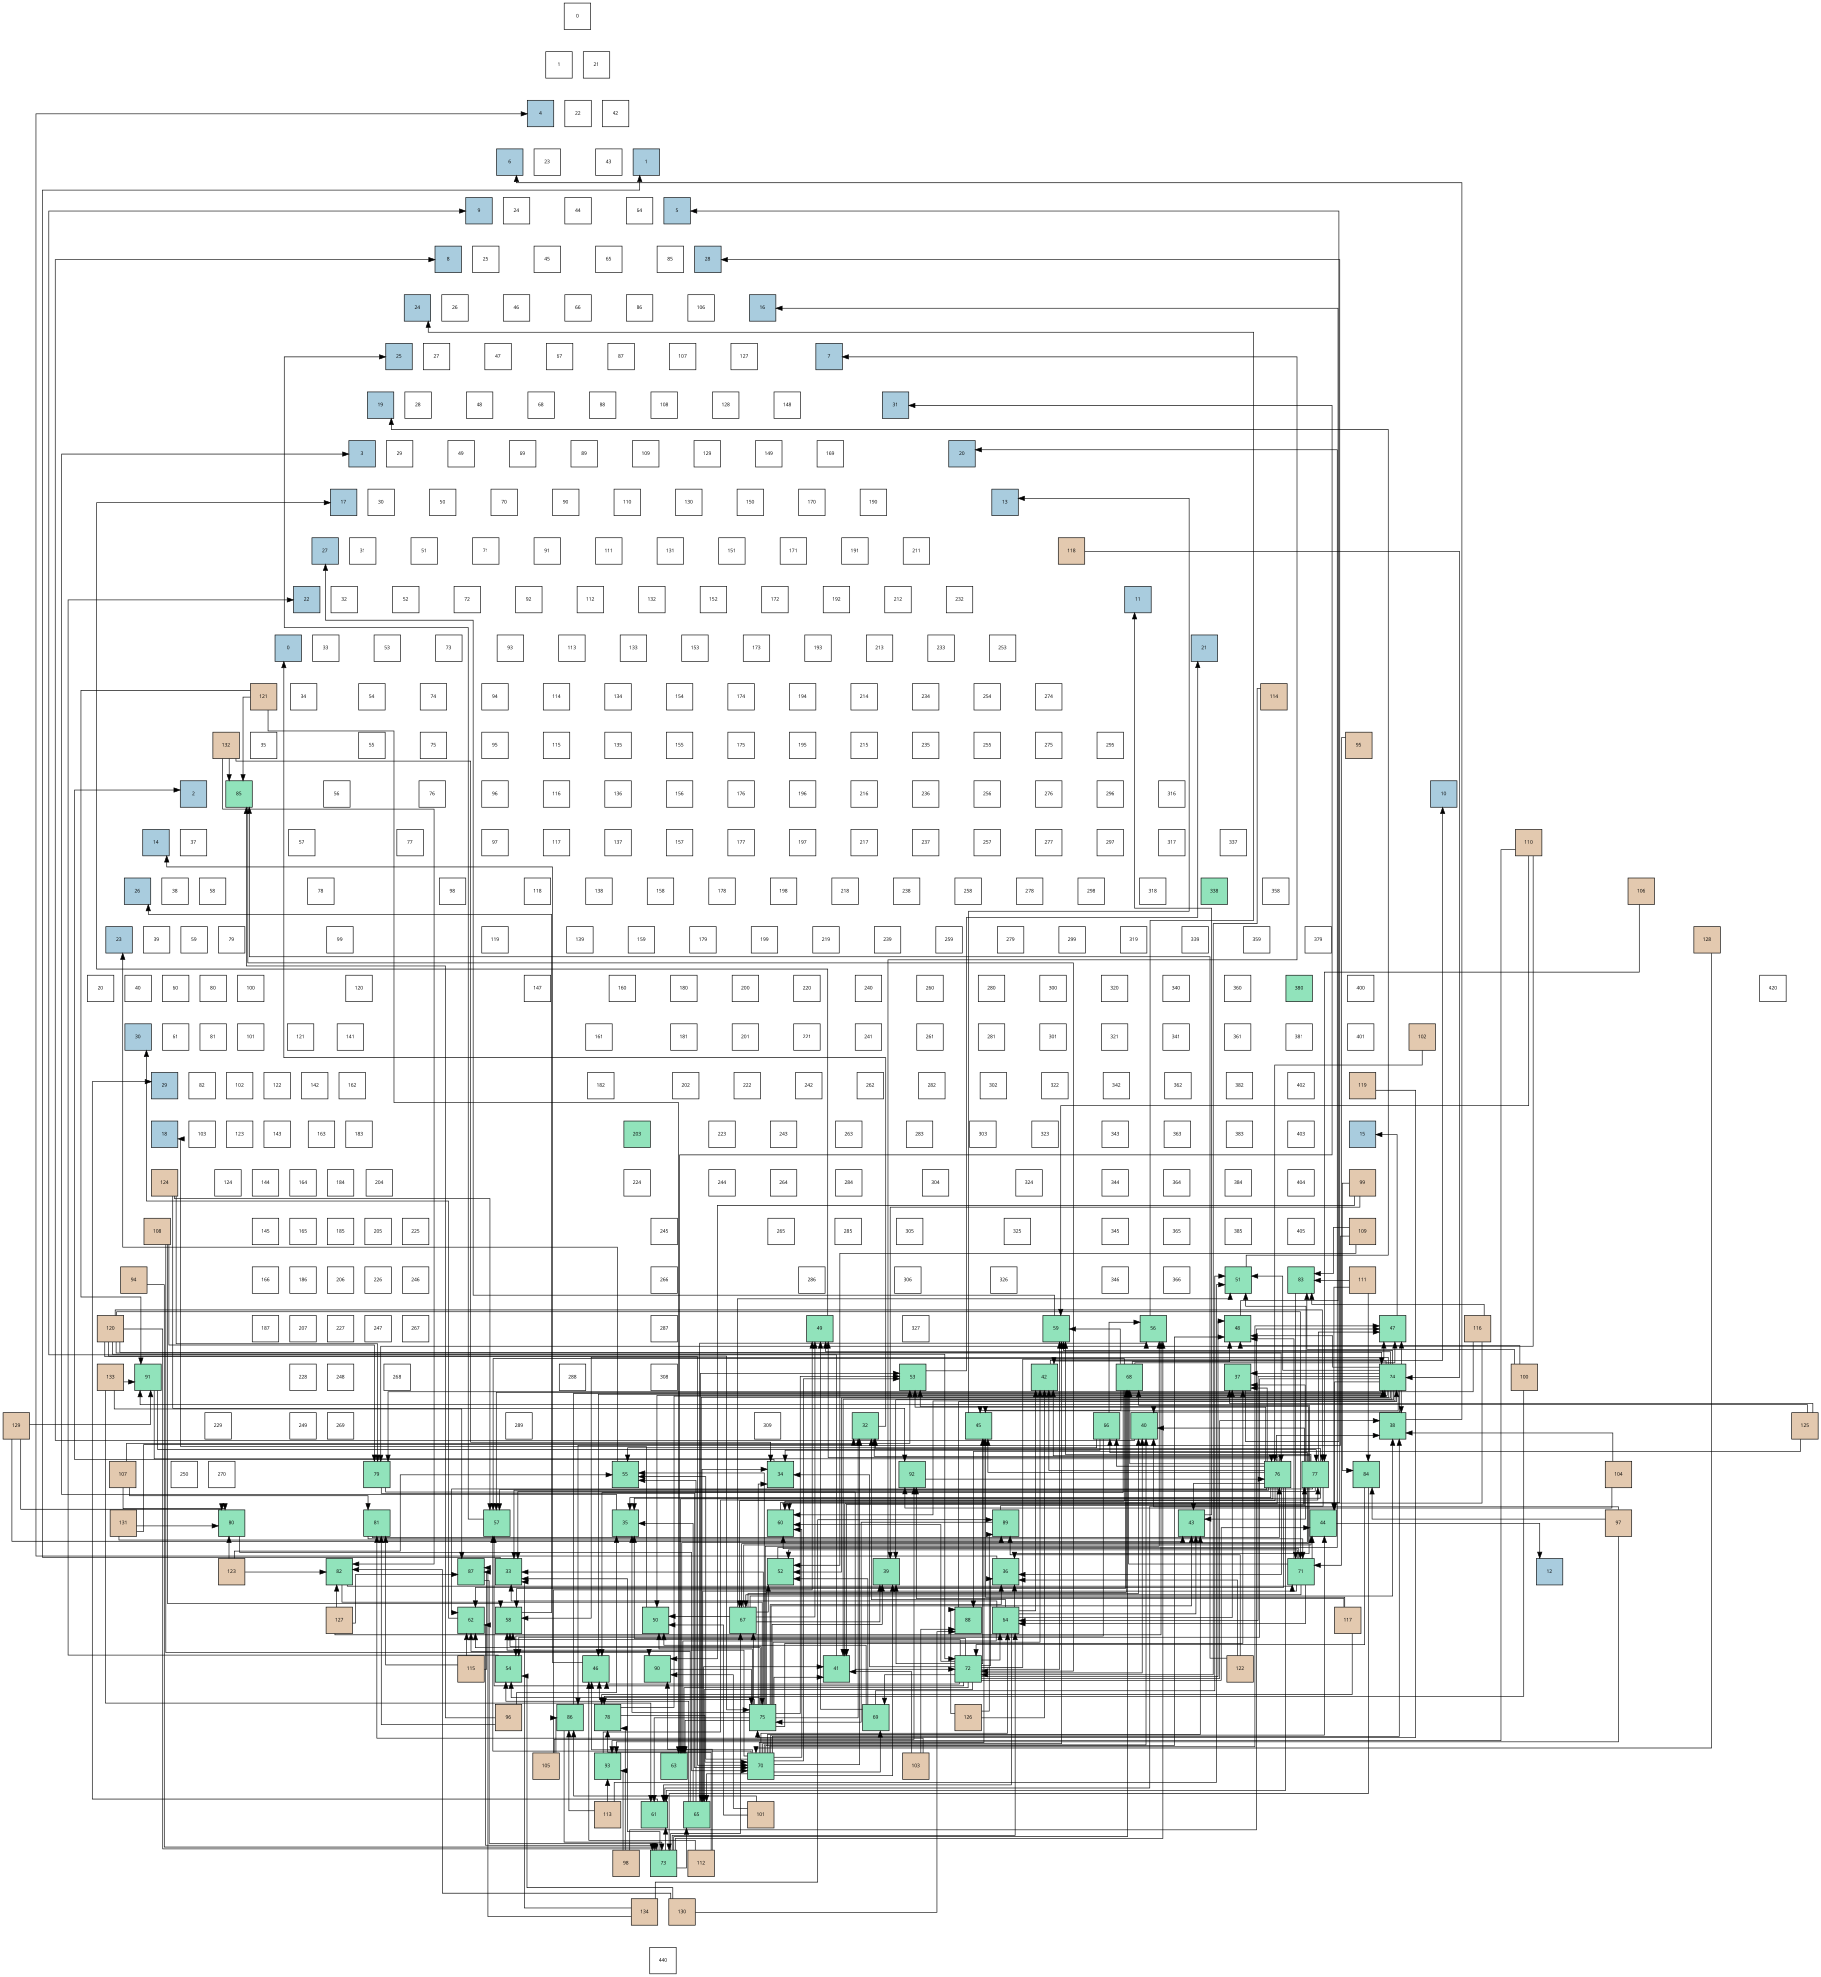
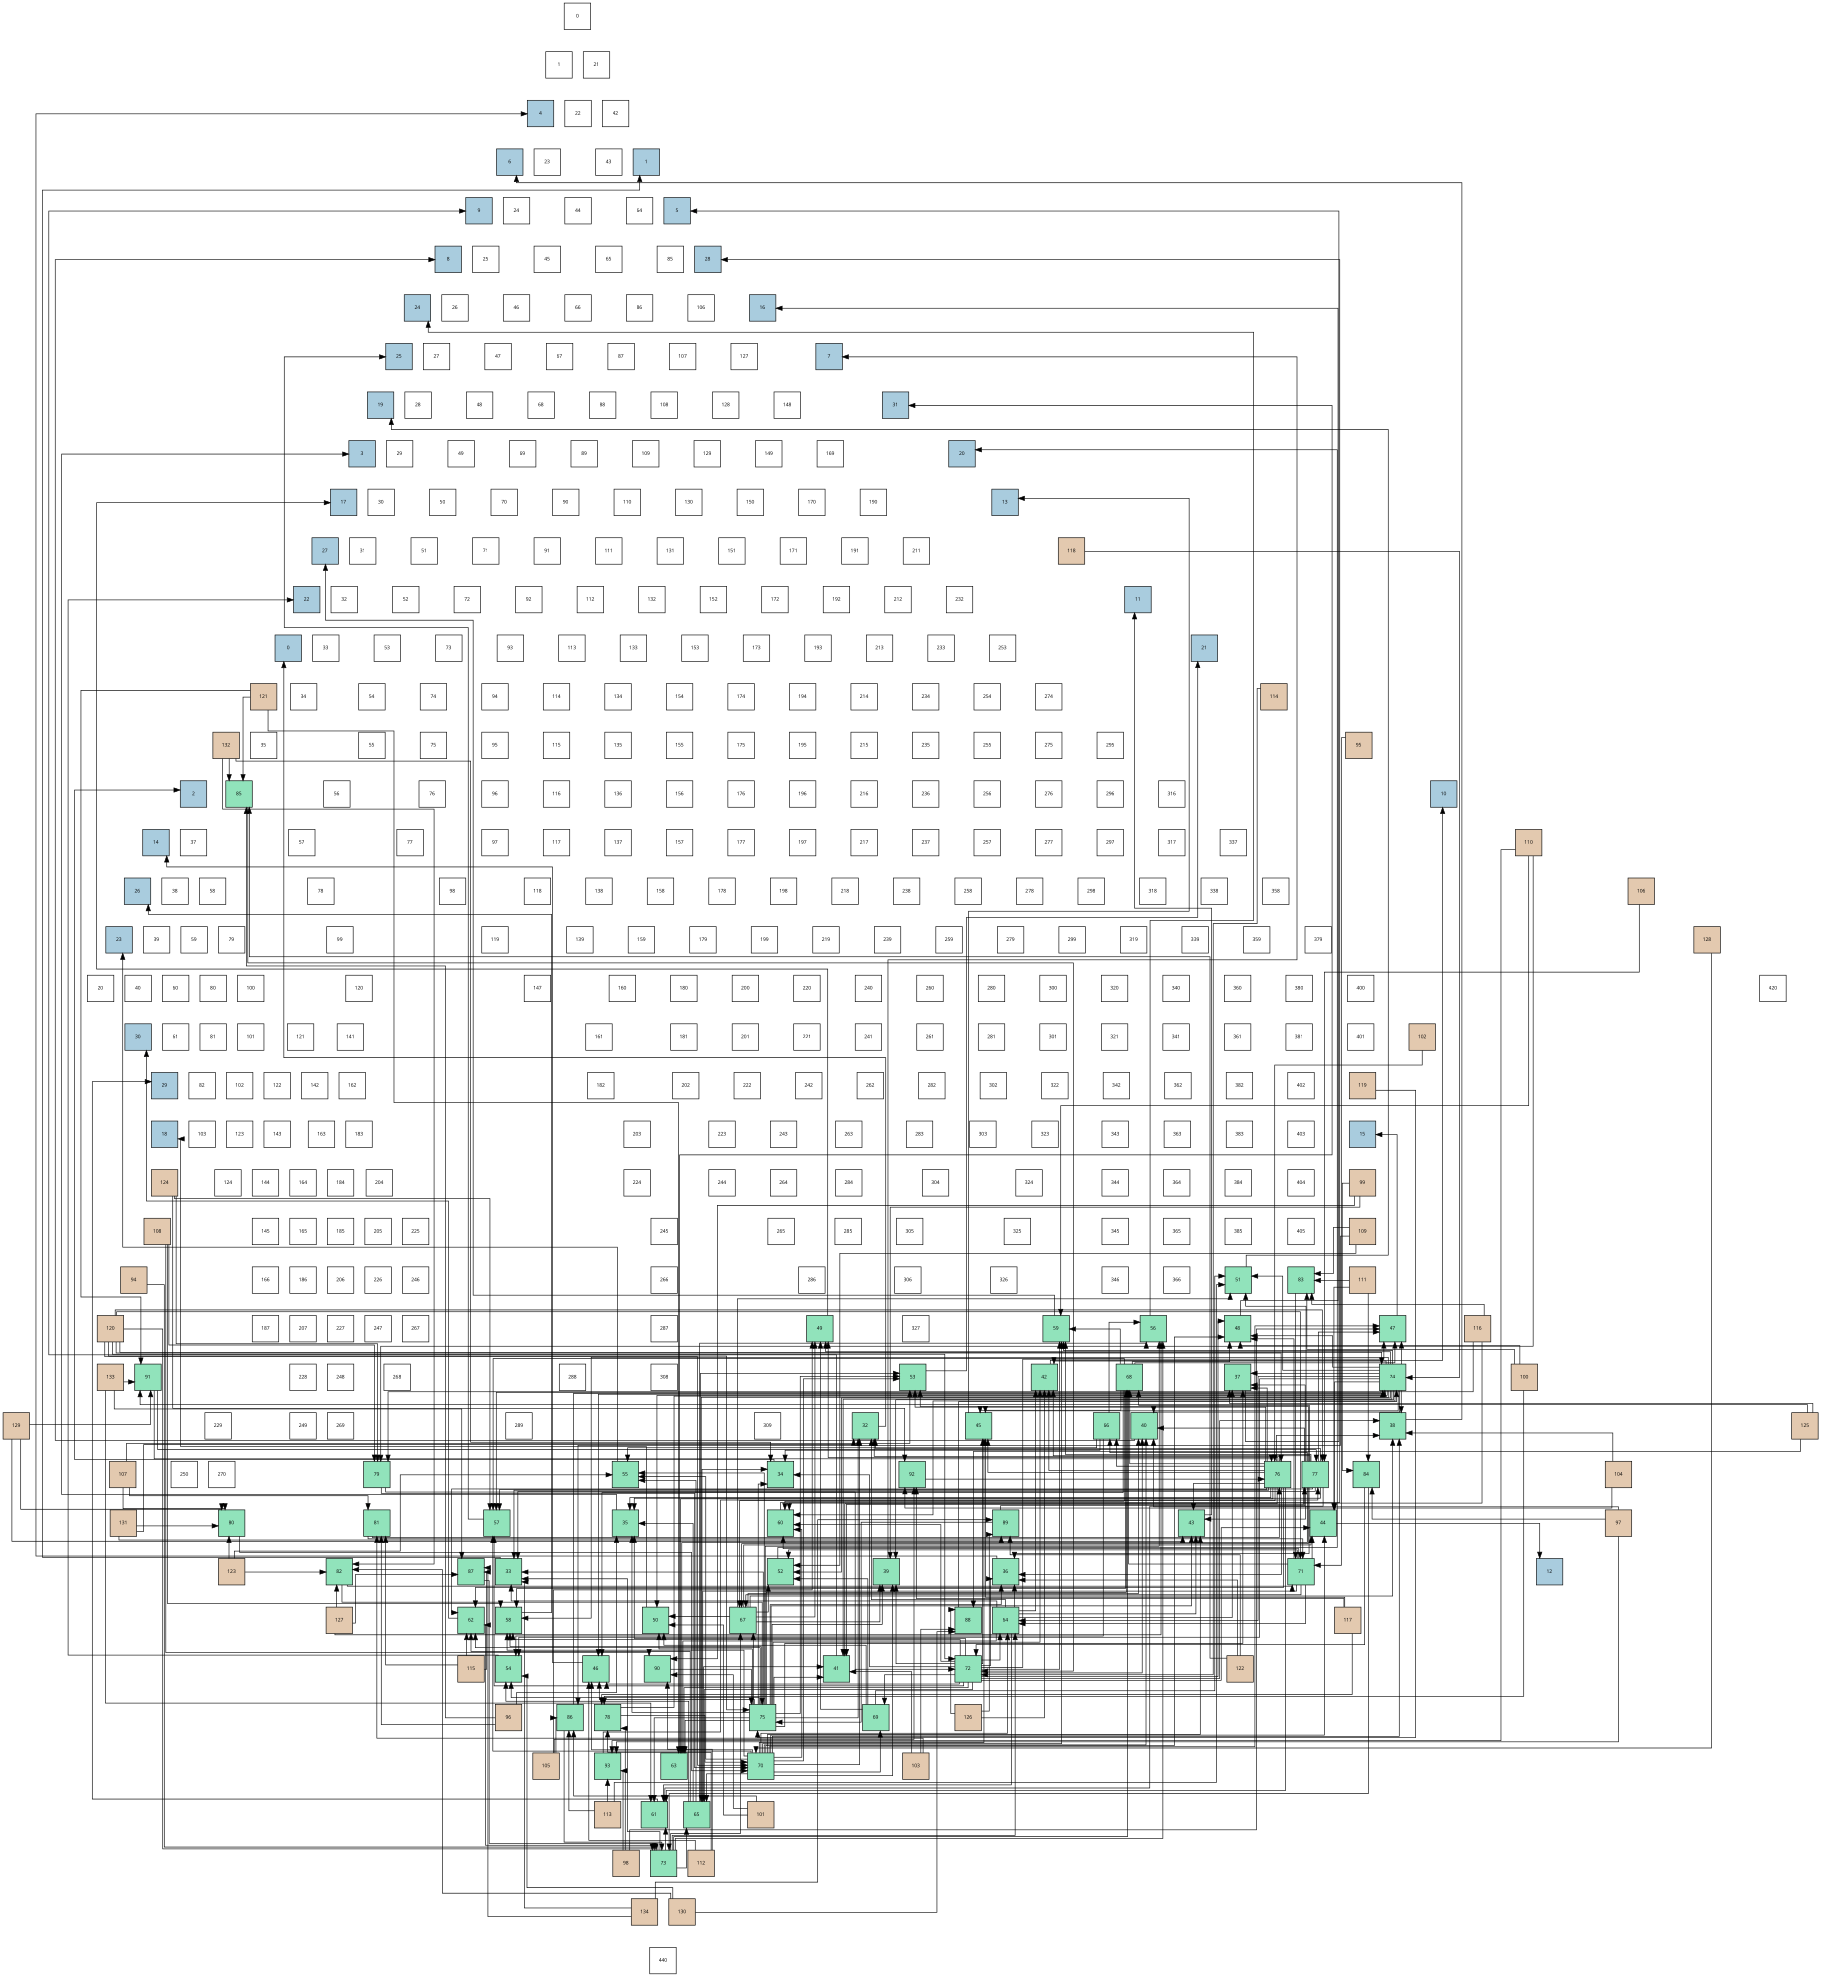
(1214, 891) -> (1214, 891)
(1299, 988) -> (1299, 988)
(637, 1134) -> (637, 1134)
